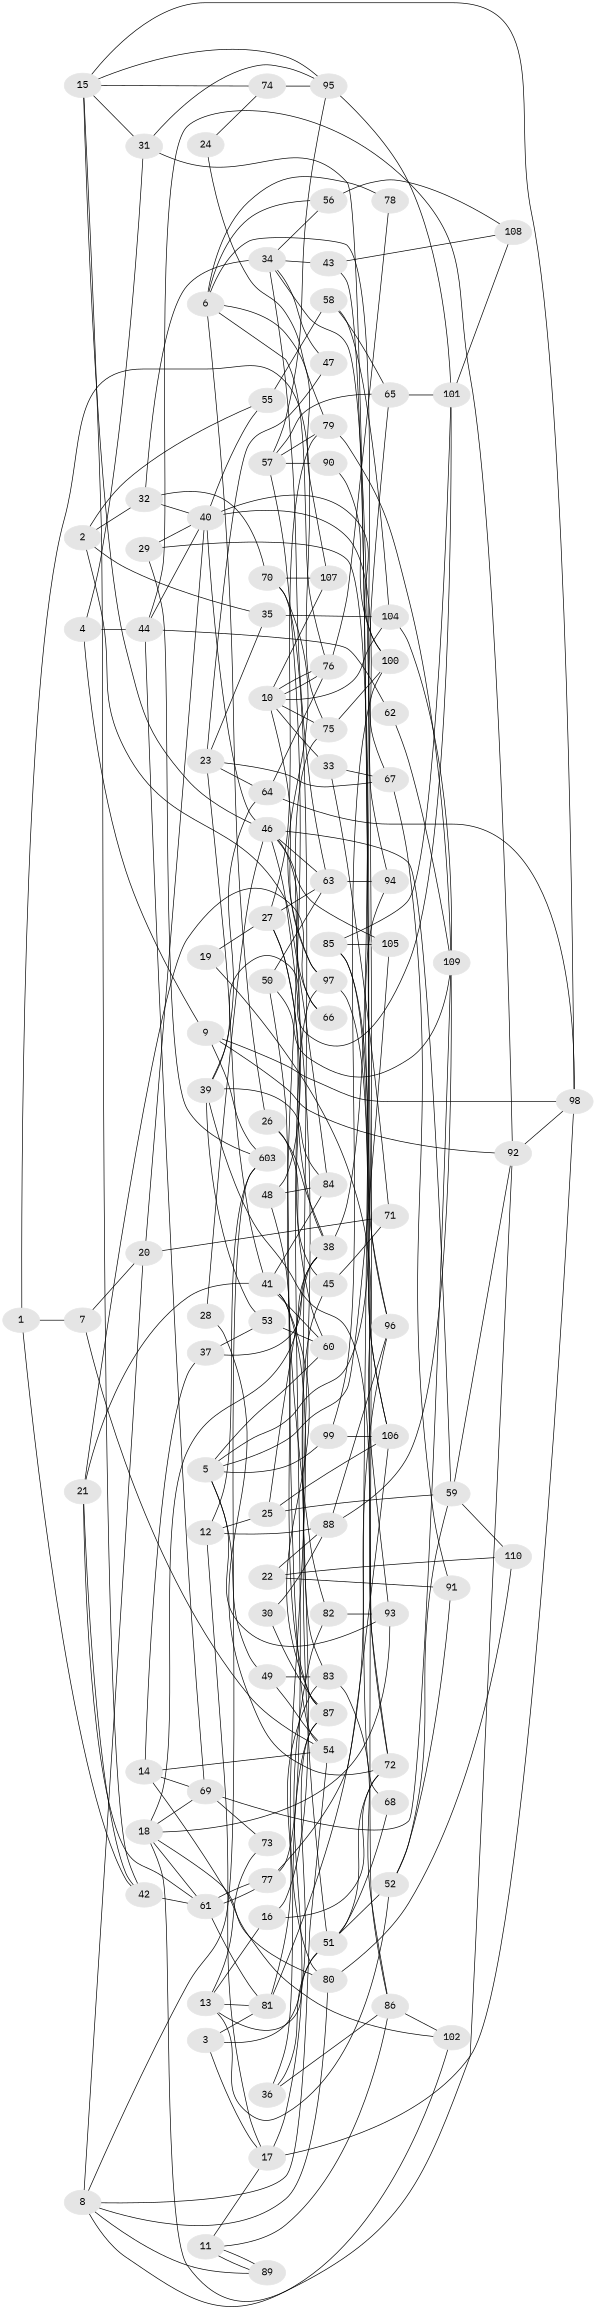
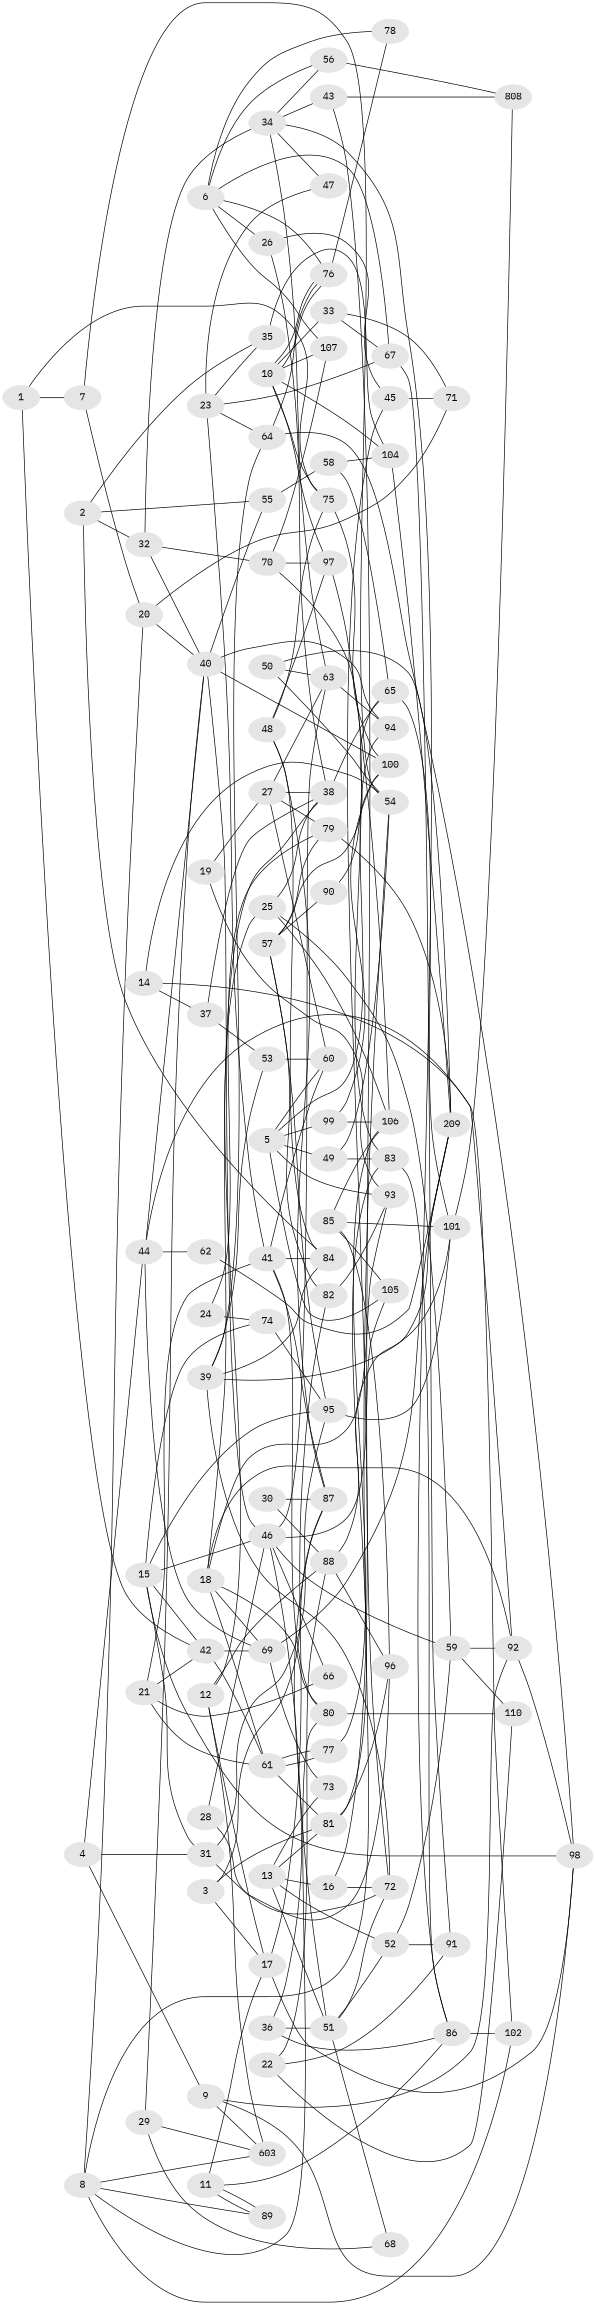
(513, 232) -> (513, 97)
(452, 963) -> (452, 1125)
(299, 1520) -> (300, 647)
(175, 1782) -> (237, 1651)
